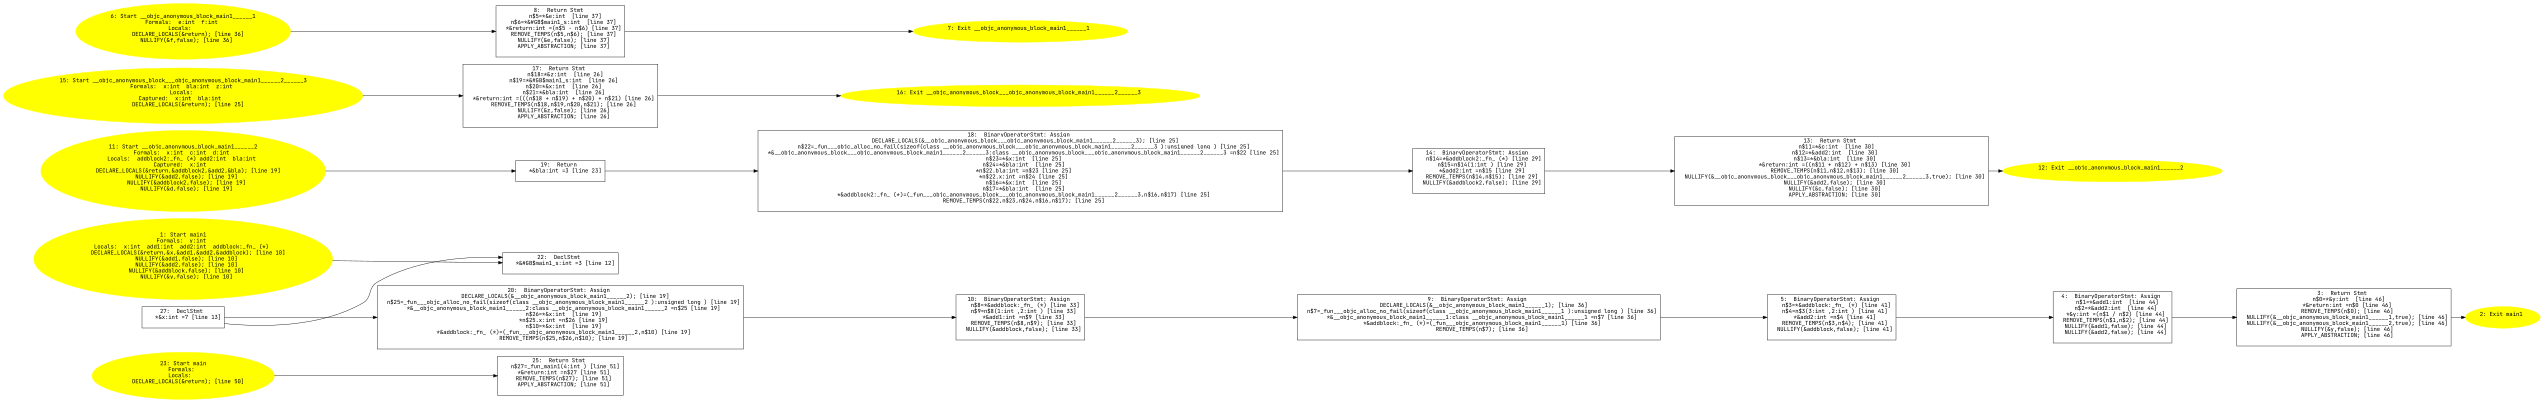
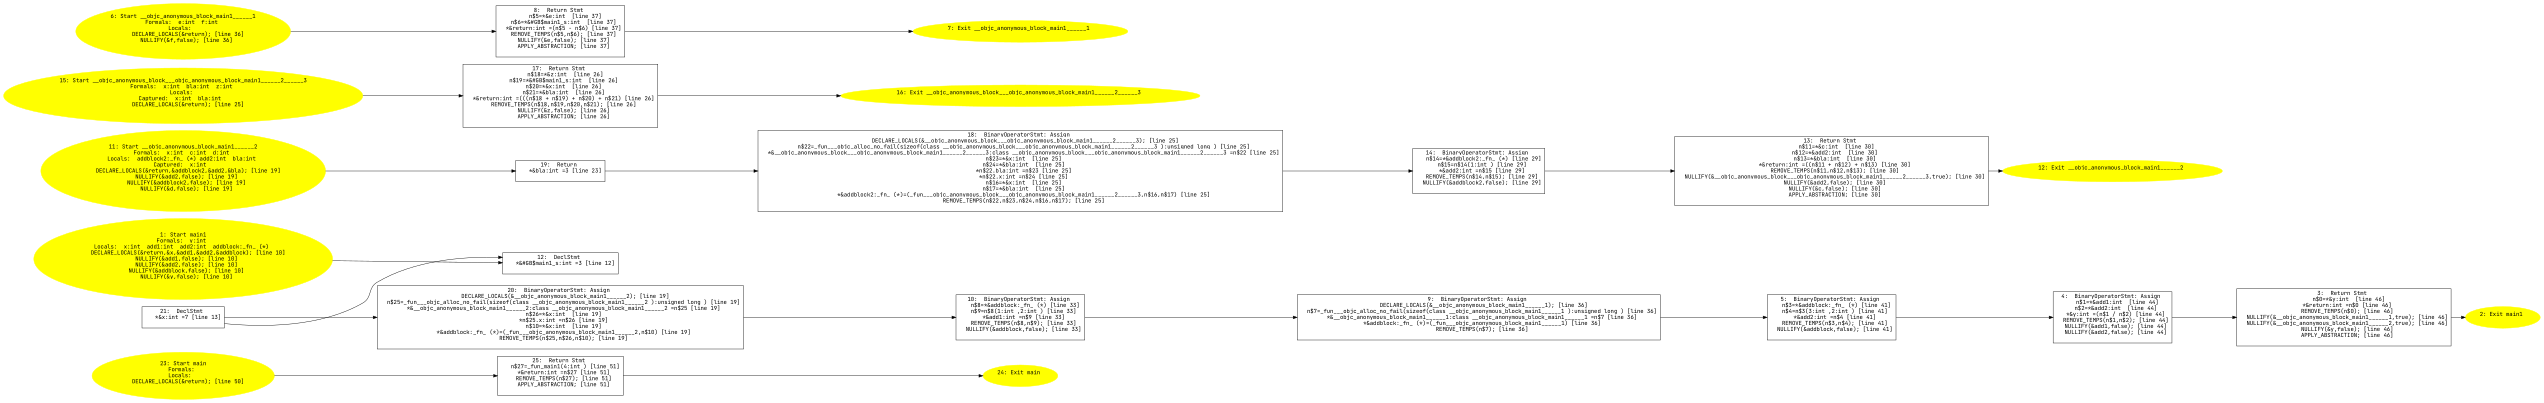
(560, 263) -> (560, 263)
(183, 317) -> (183, 317)
none -> (1020, 376)
